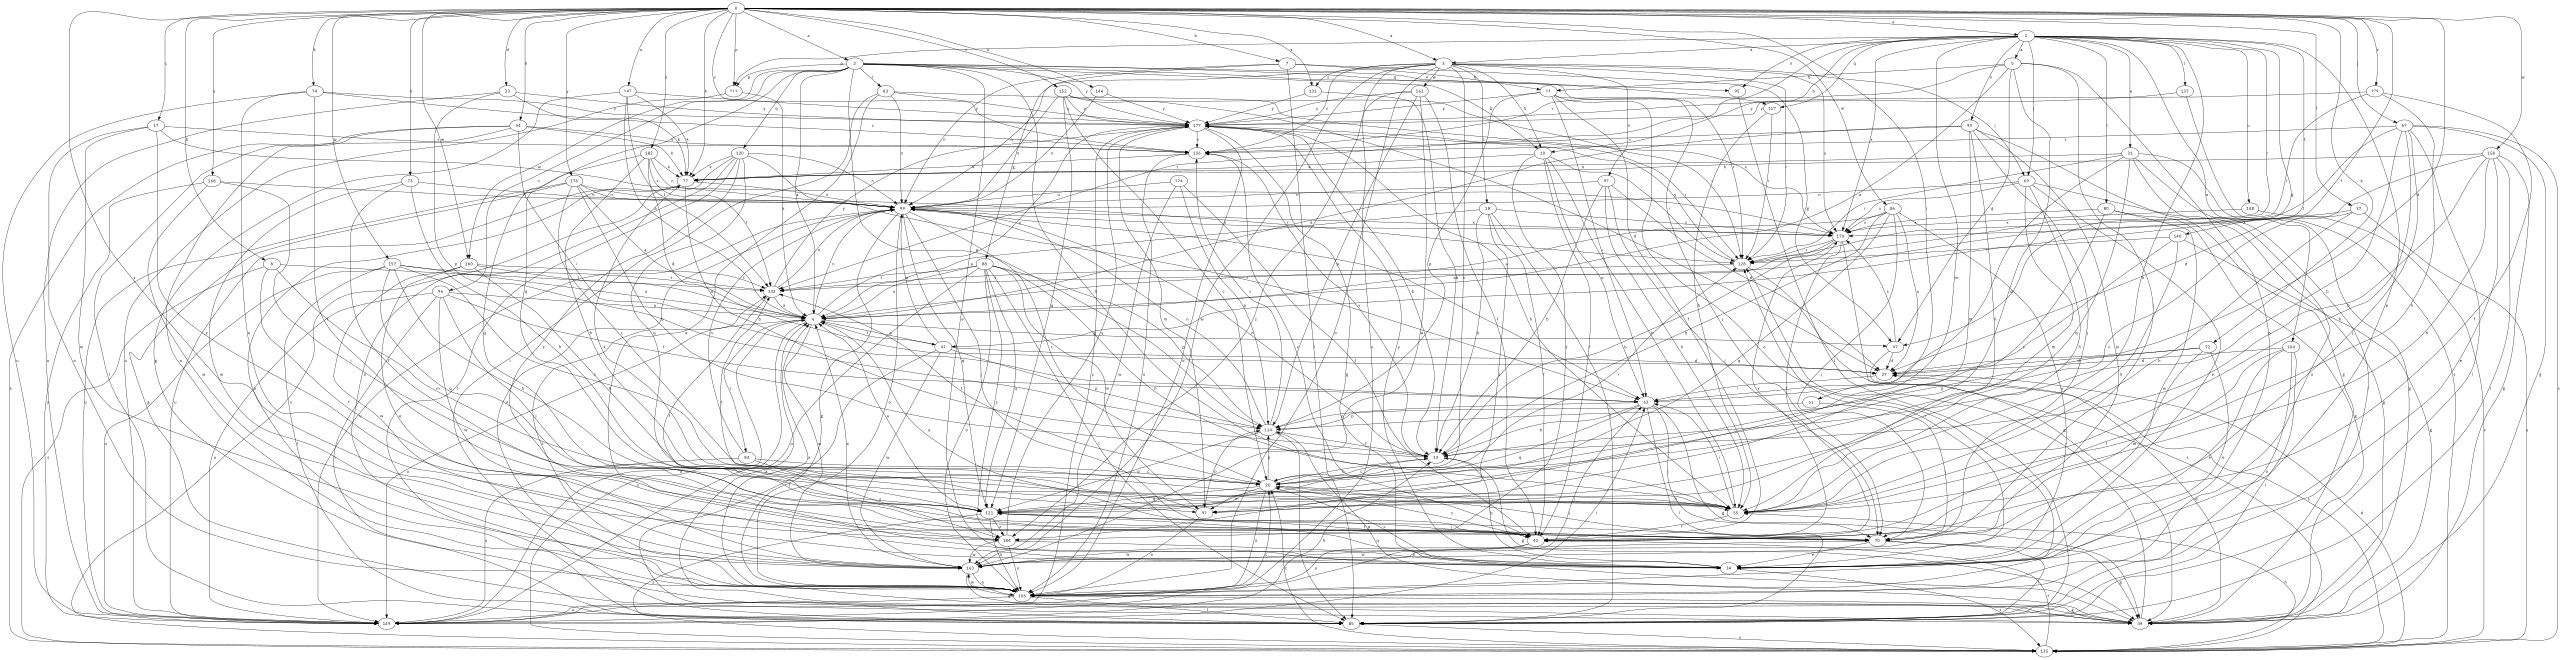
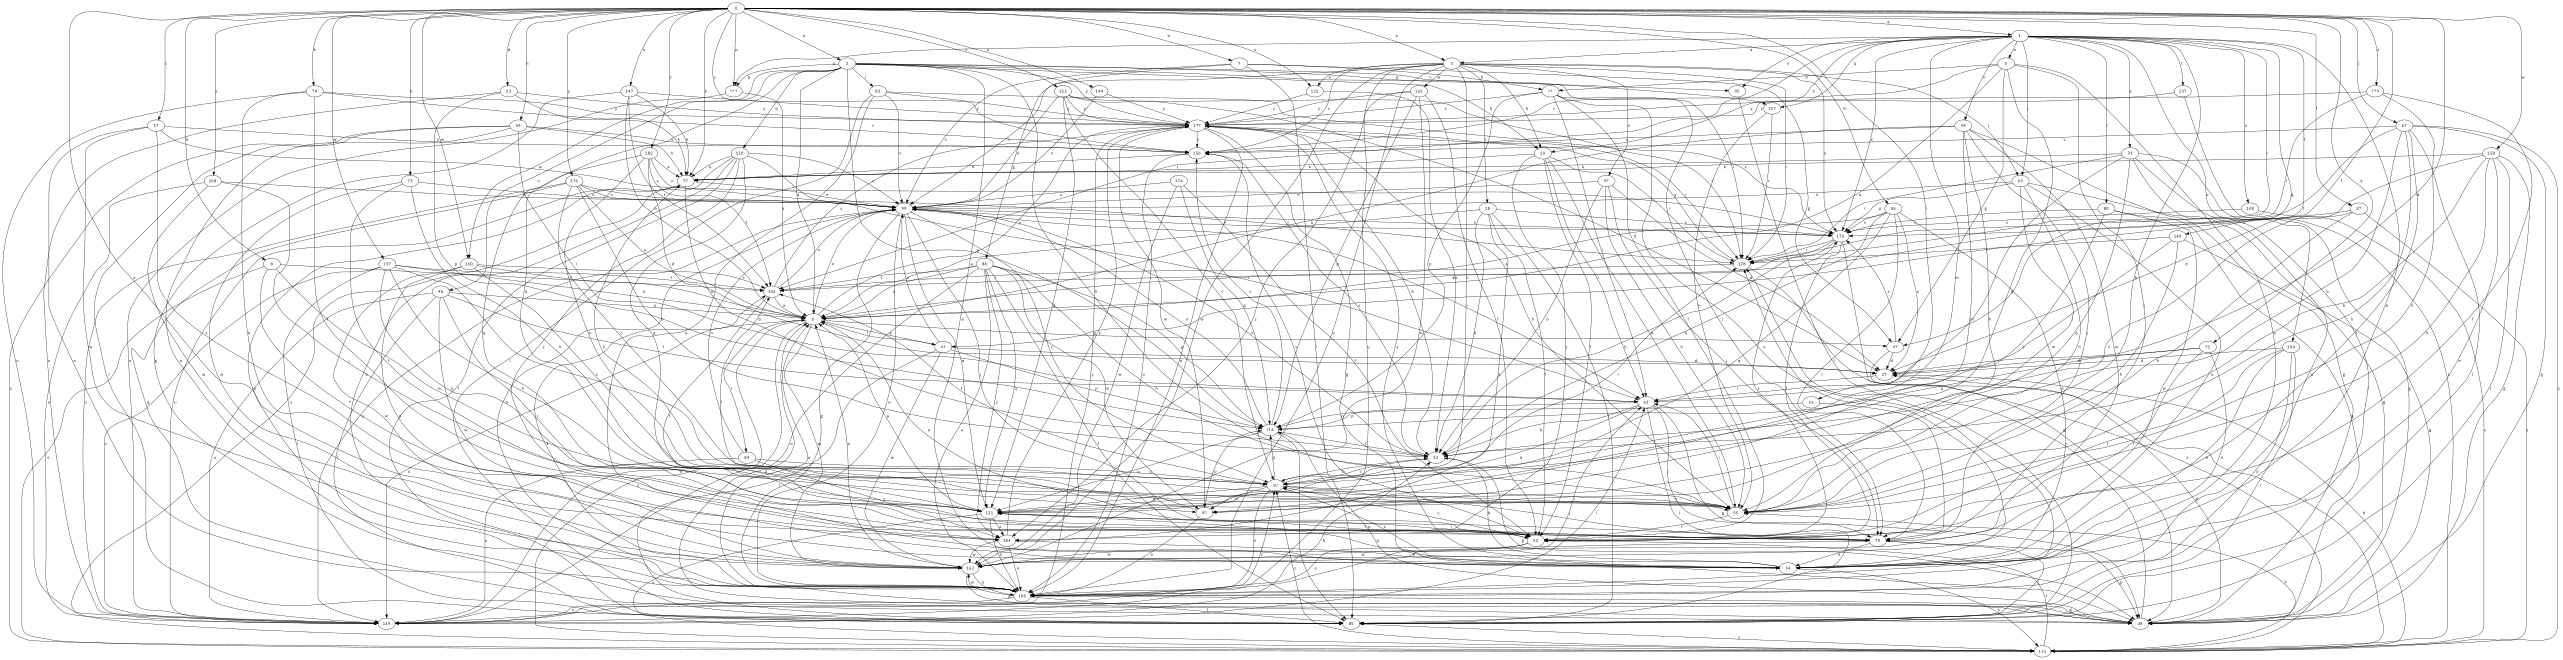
(1880, 209) -> (1880, 209)
(1603, 278) -> (1598, 278)
(2135, 444) -> (2134, 444)
